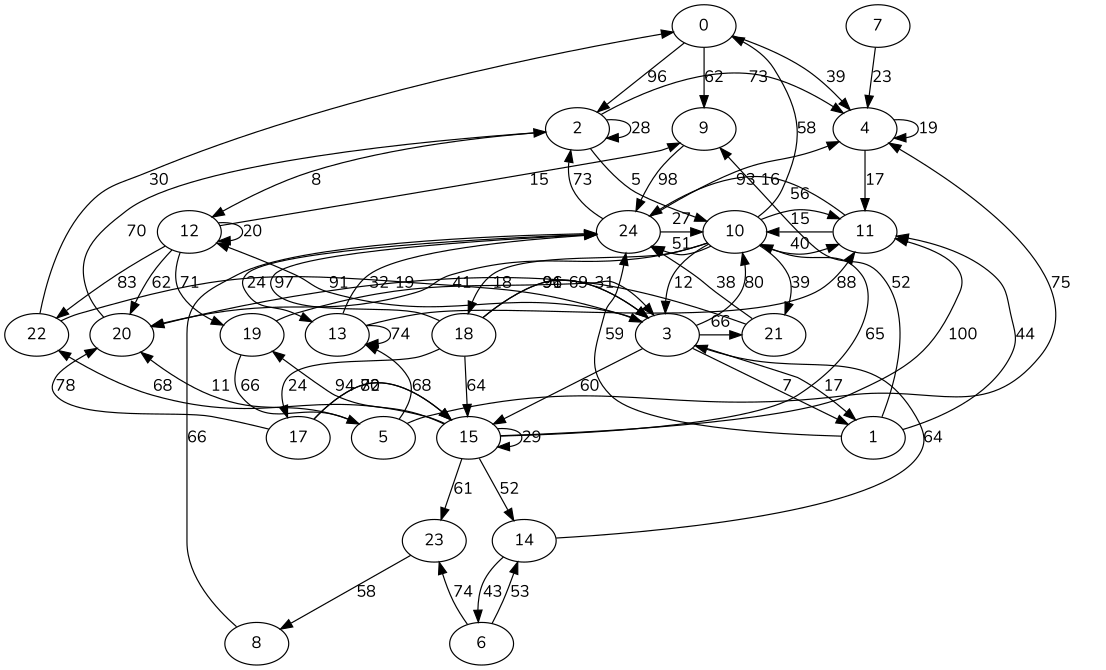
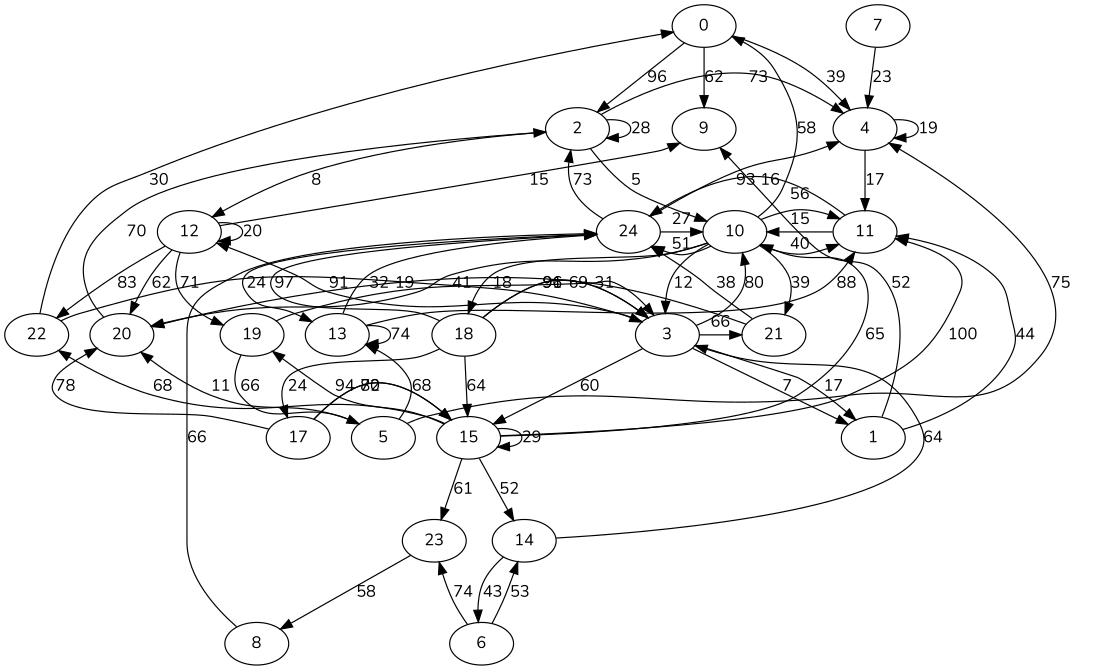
(659, 170) -> none
(654, 416) -> none
